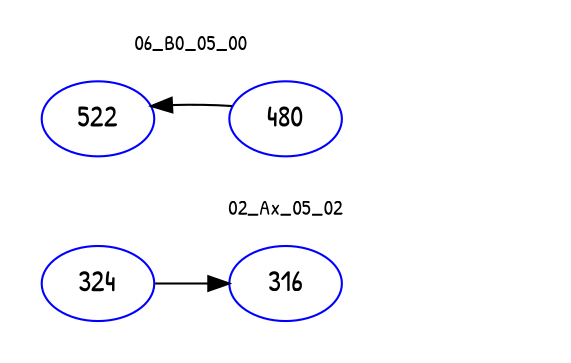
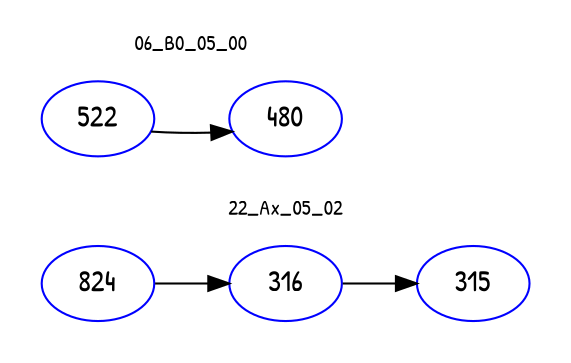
(202, 105) -> (181, 133)
(286, 210) -> (286, 210)
(98, 284) -> (98, 284)
none -> (473, 284)
